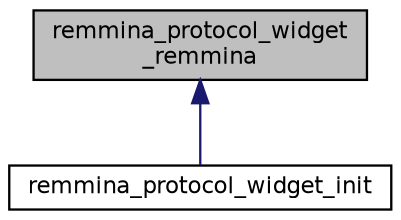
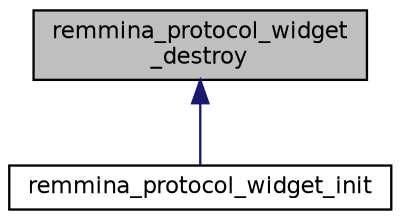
(200, 45) -> (200, 45)
